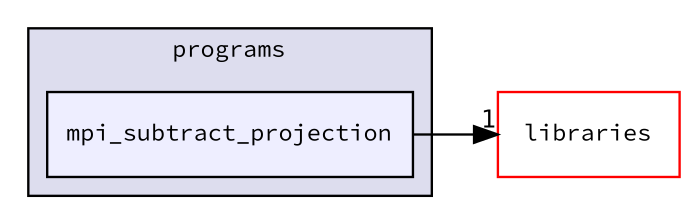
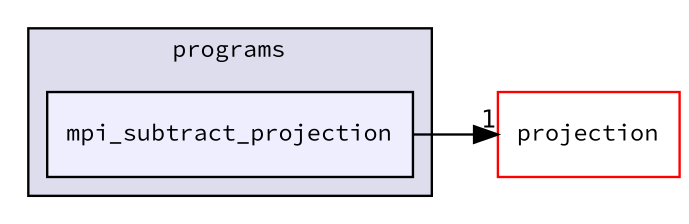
(589, 135) -> (589, 135)
